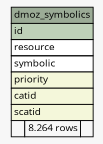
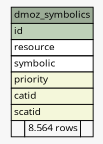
(53, 128) -> (53, 128)
